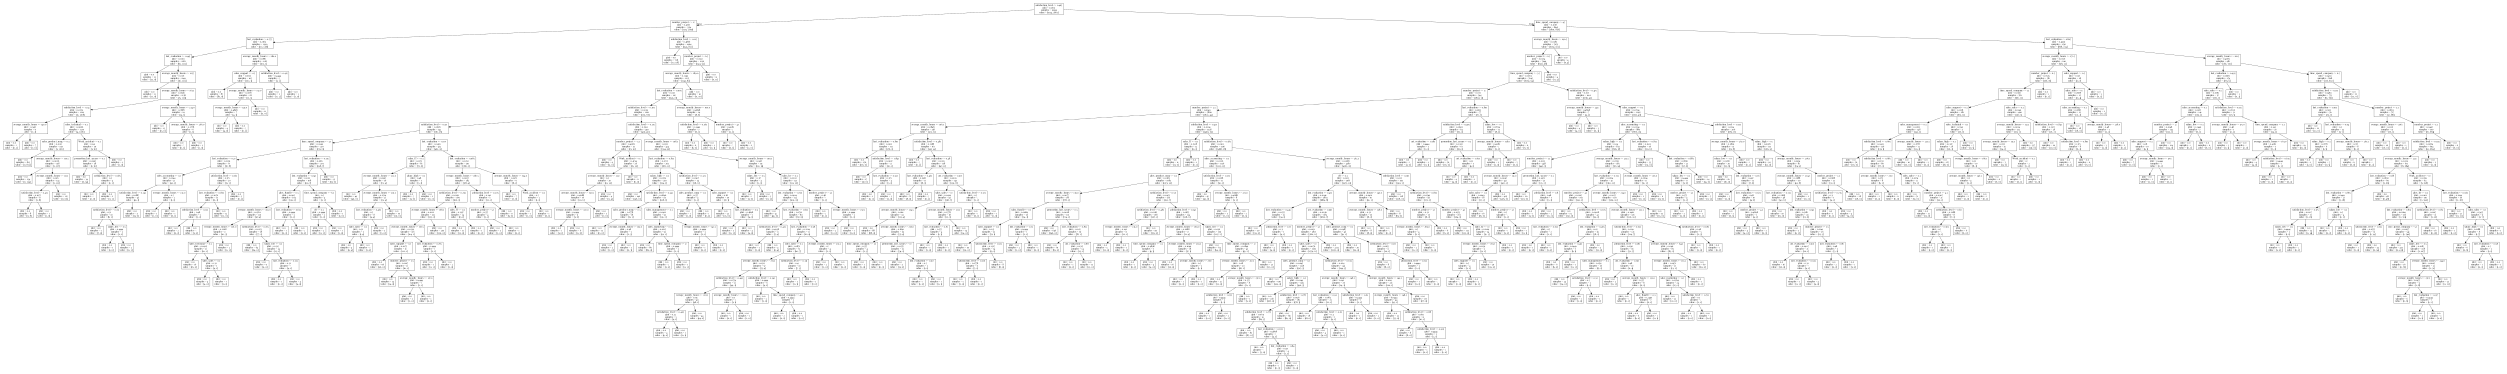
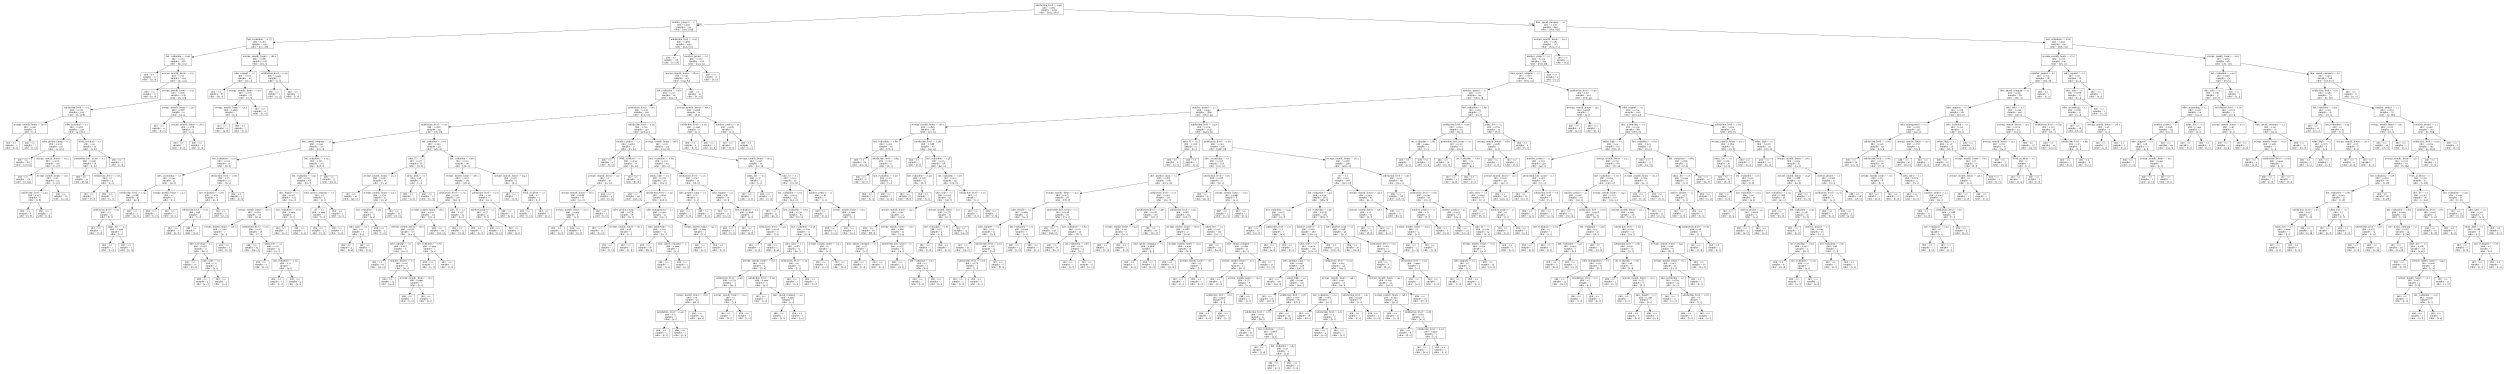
none -> (416, 170)
